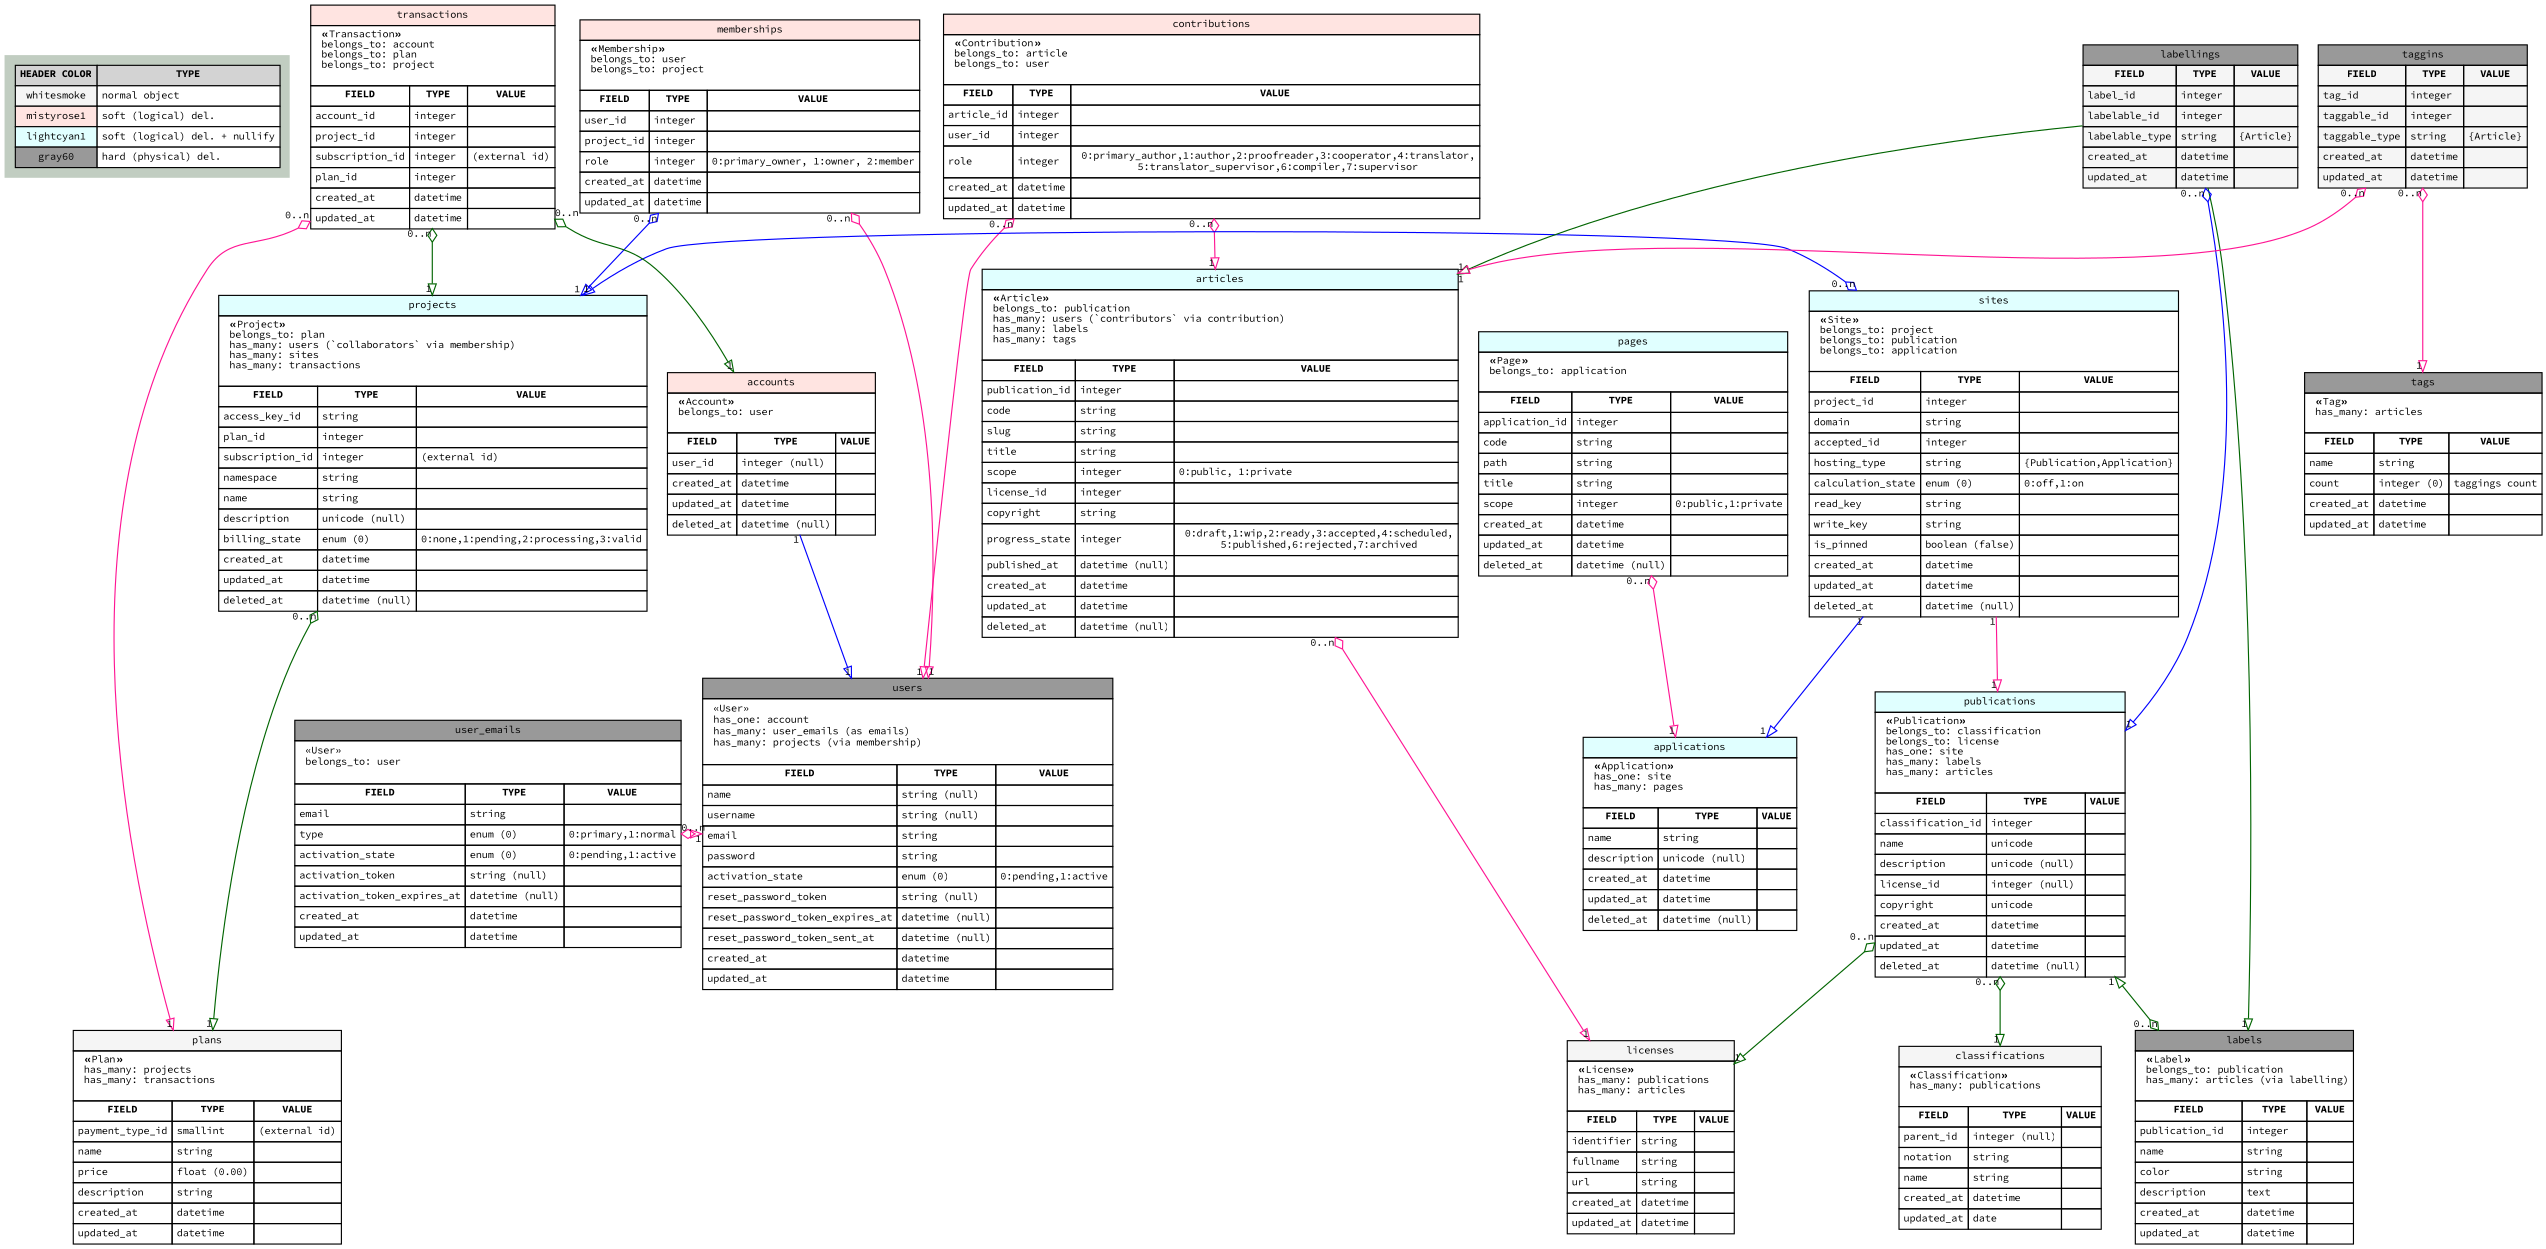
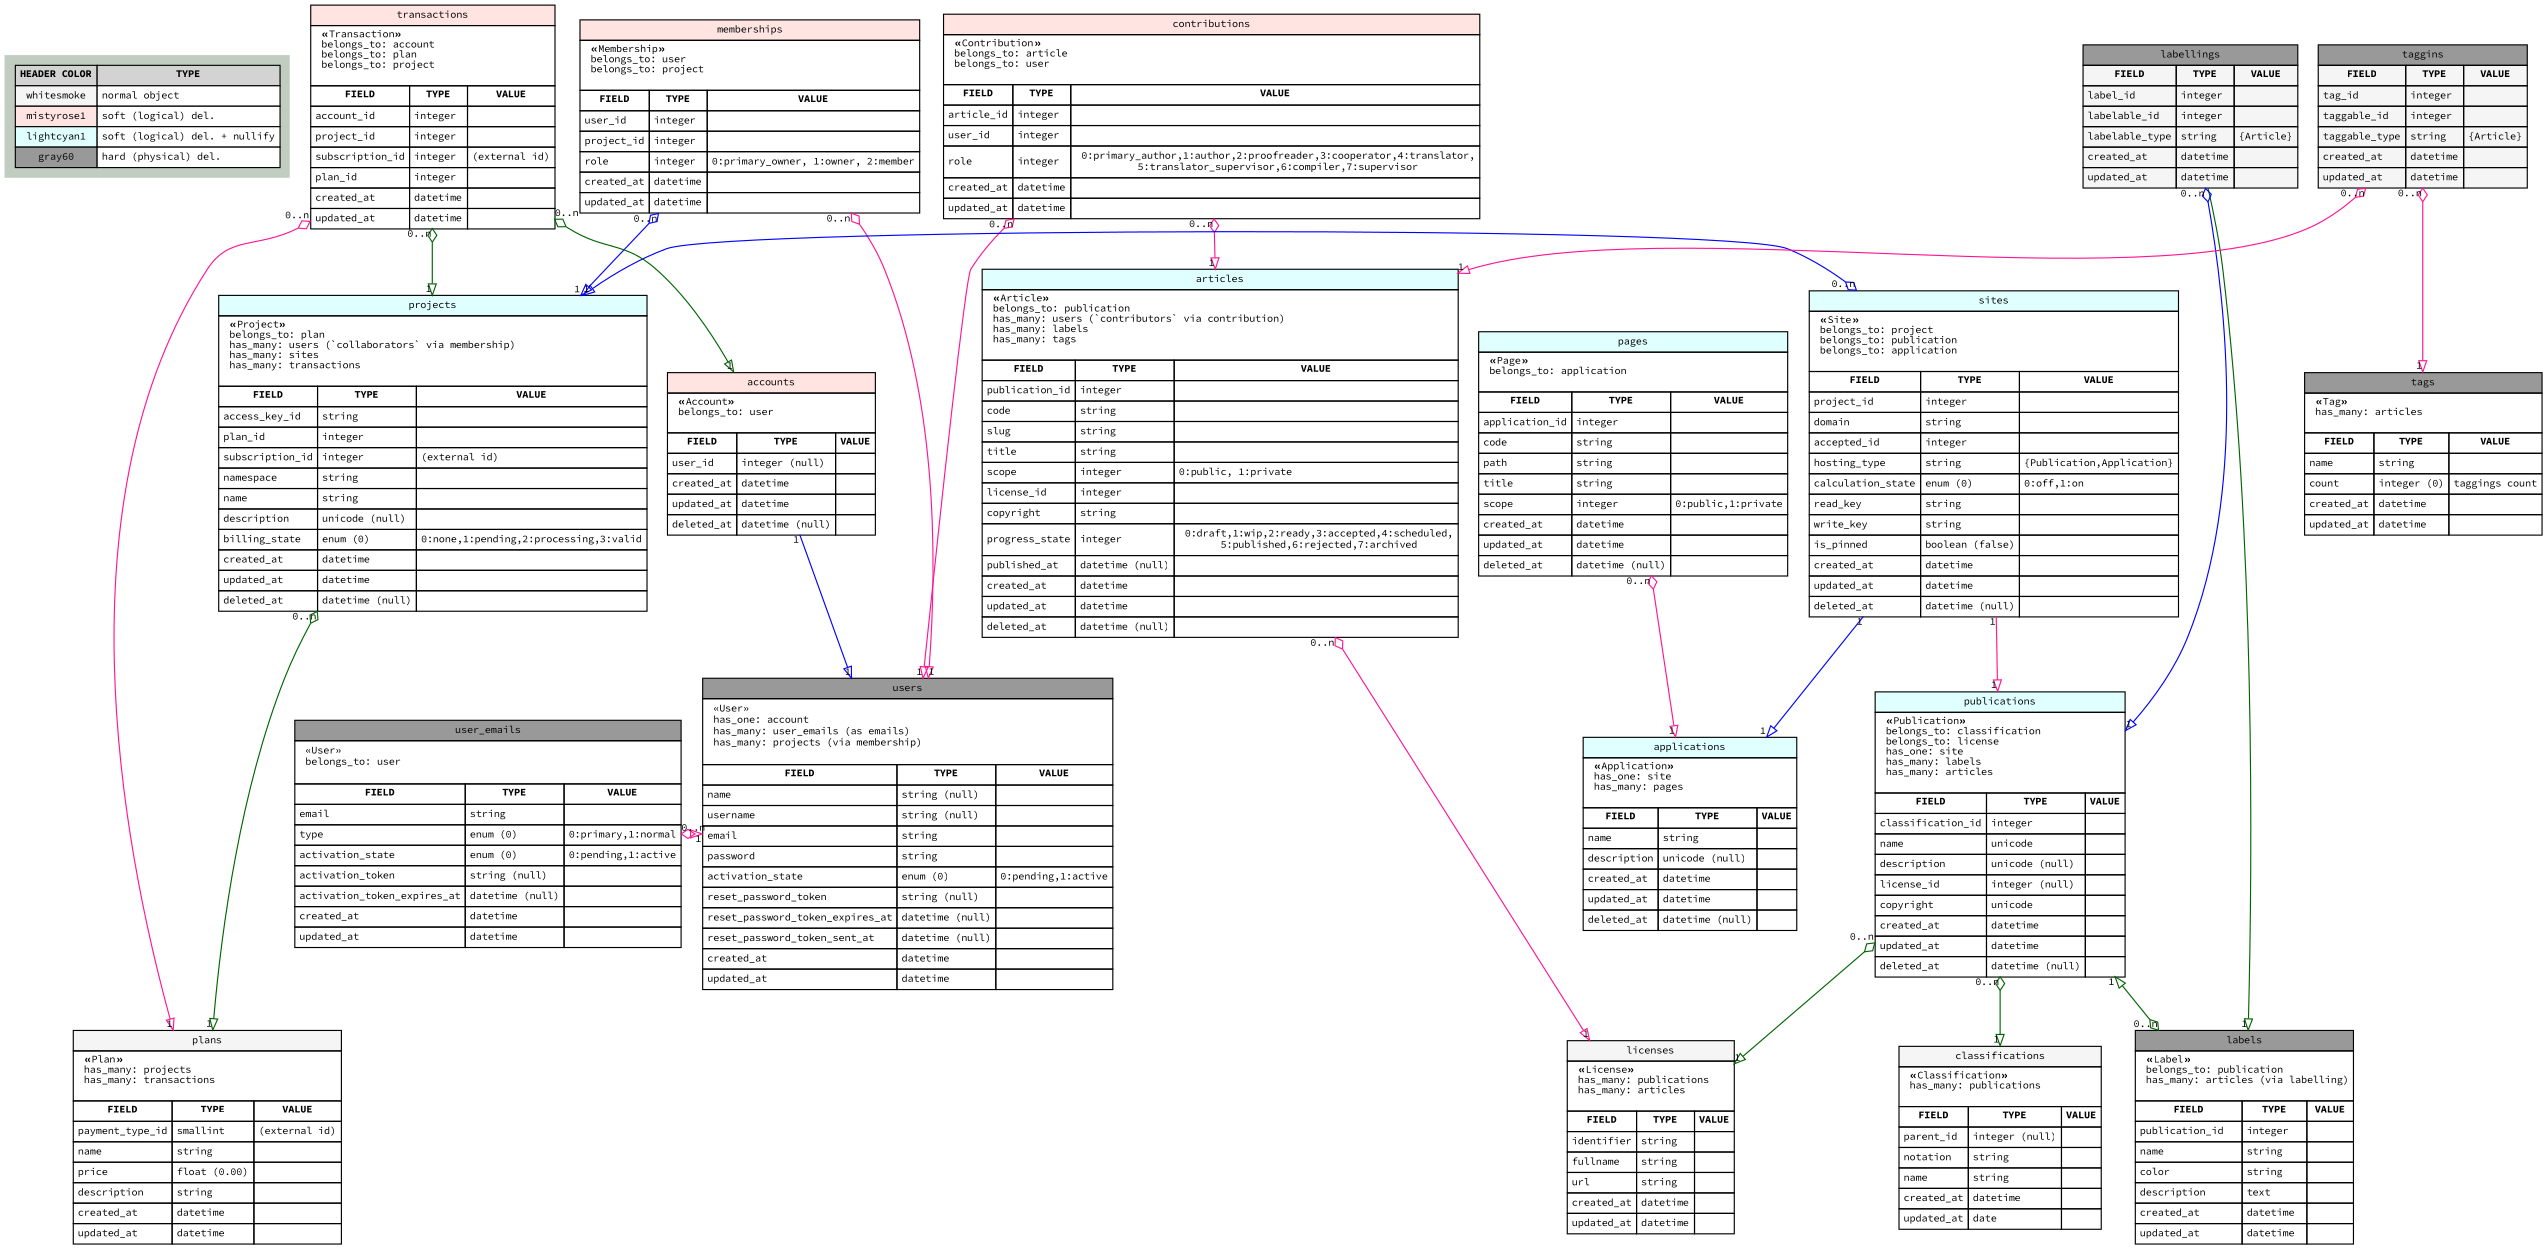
(1770, 175) -> none
